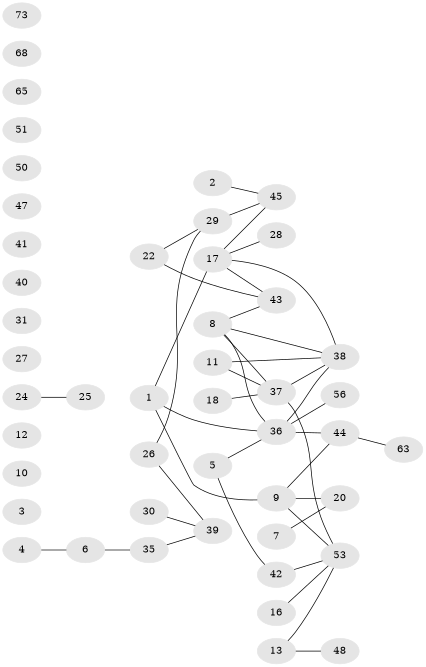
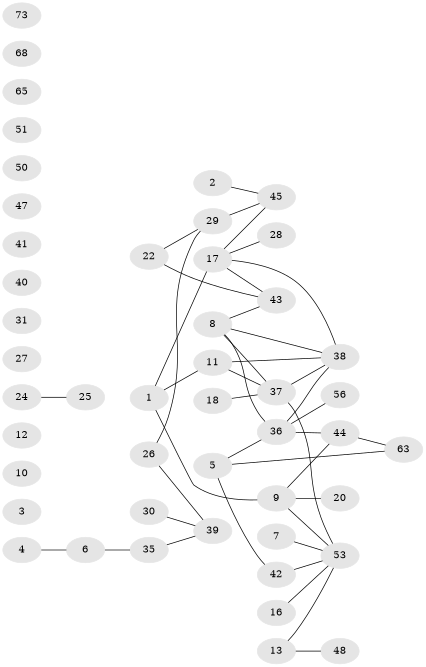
(209, 424) -> (181, 380)
none -> (305, 458)
(308, 517) -> (308, 546)
